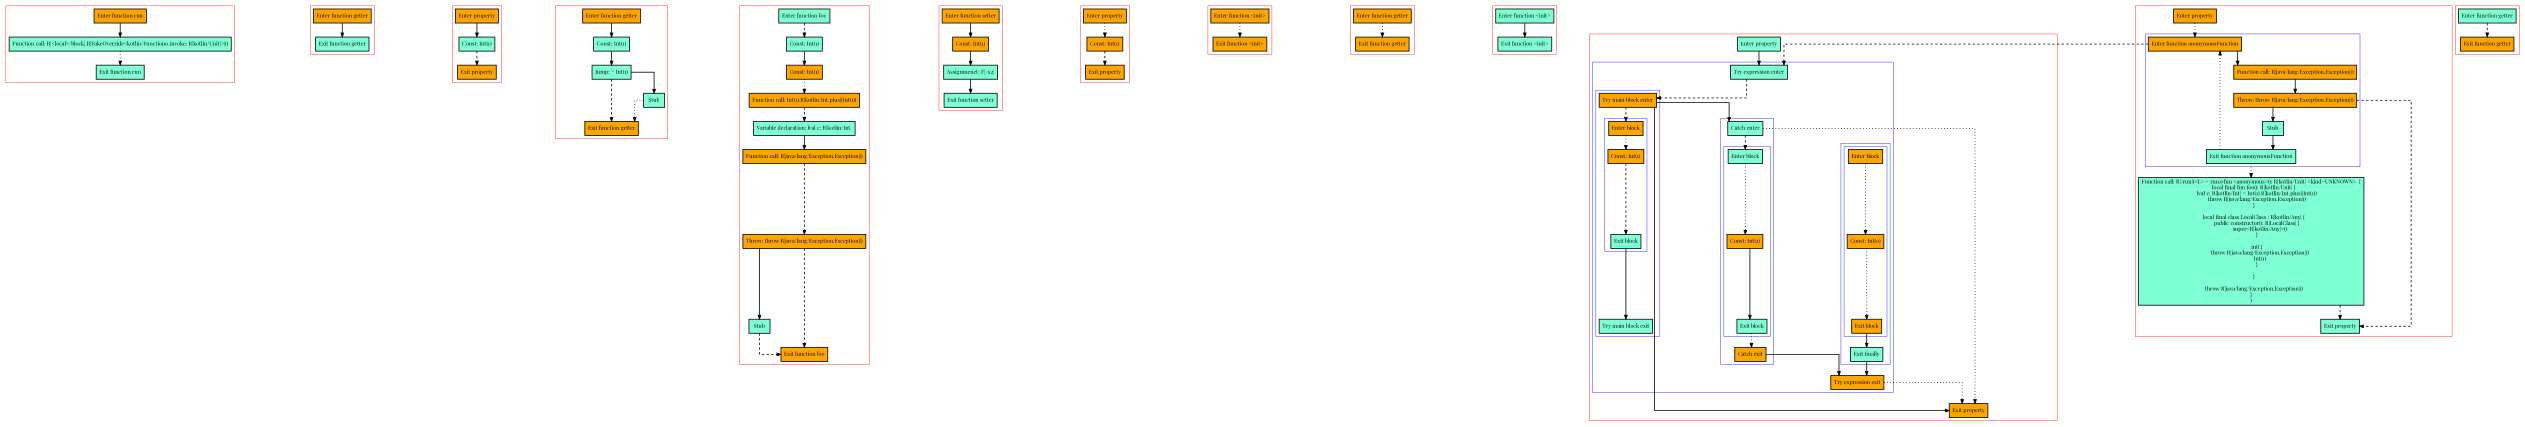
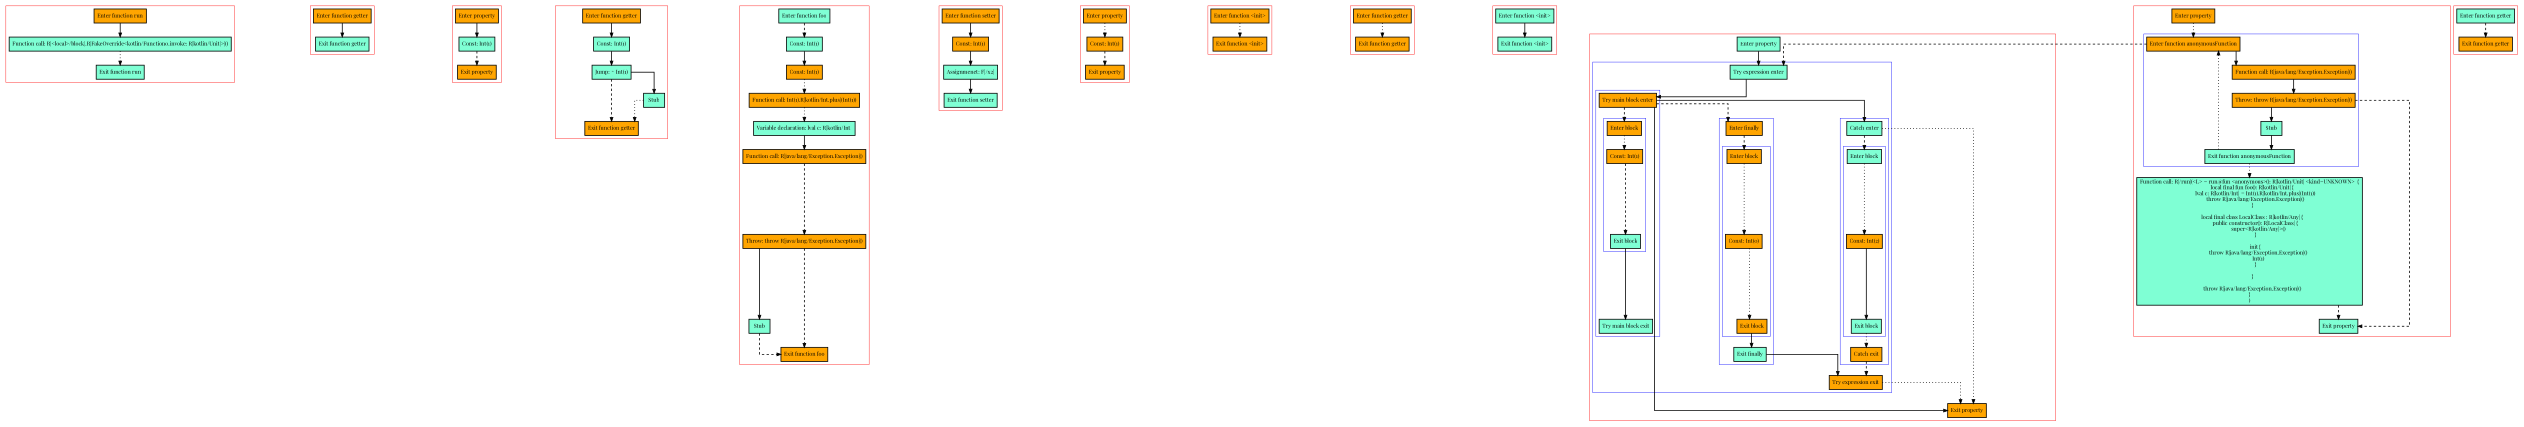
(1713, 98) -> (1712, 97)
(804, 112) -> (804, 112)
none -> (1744, 128)
(1811, 354) -> (1866, 367)
